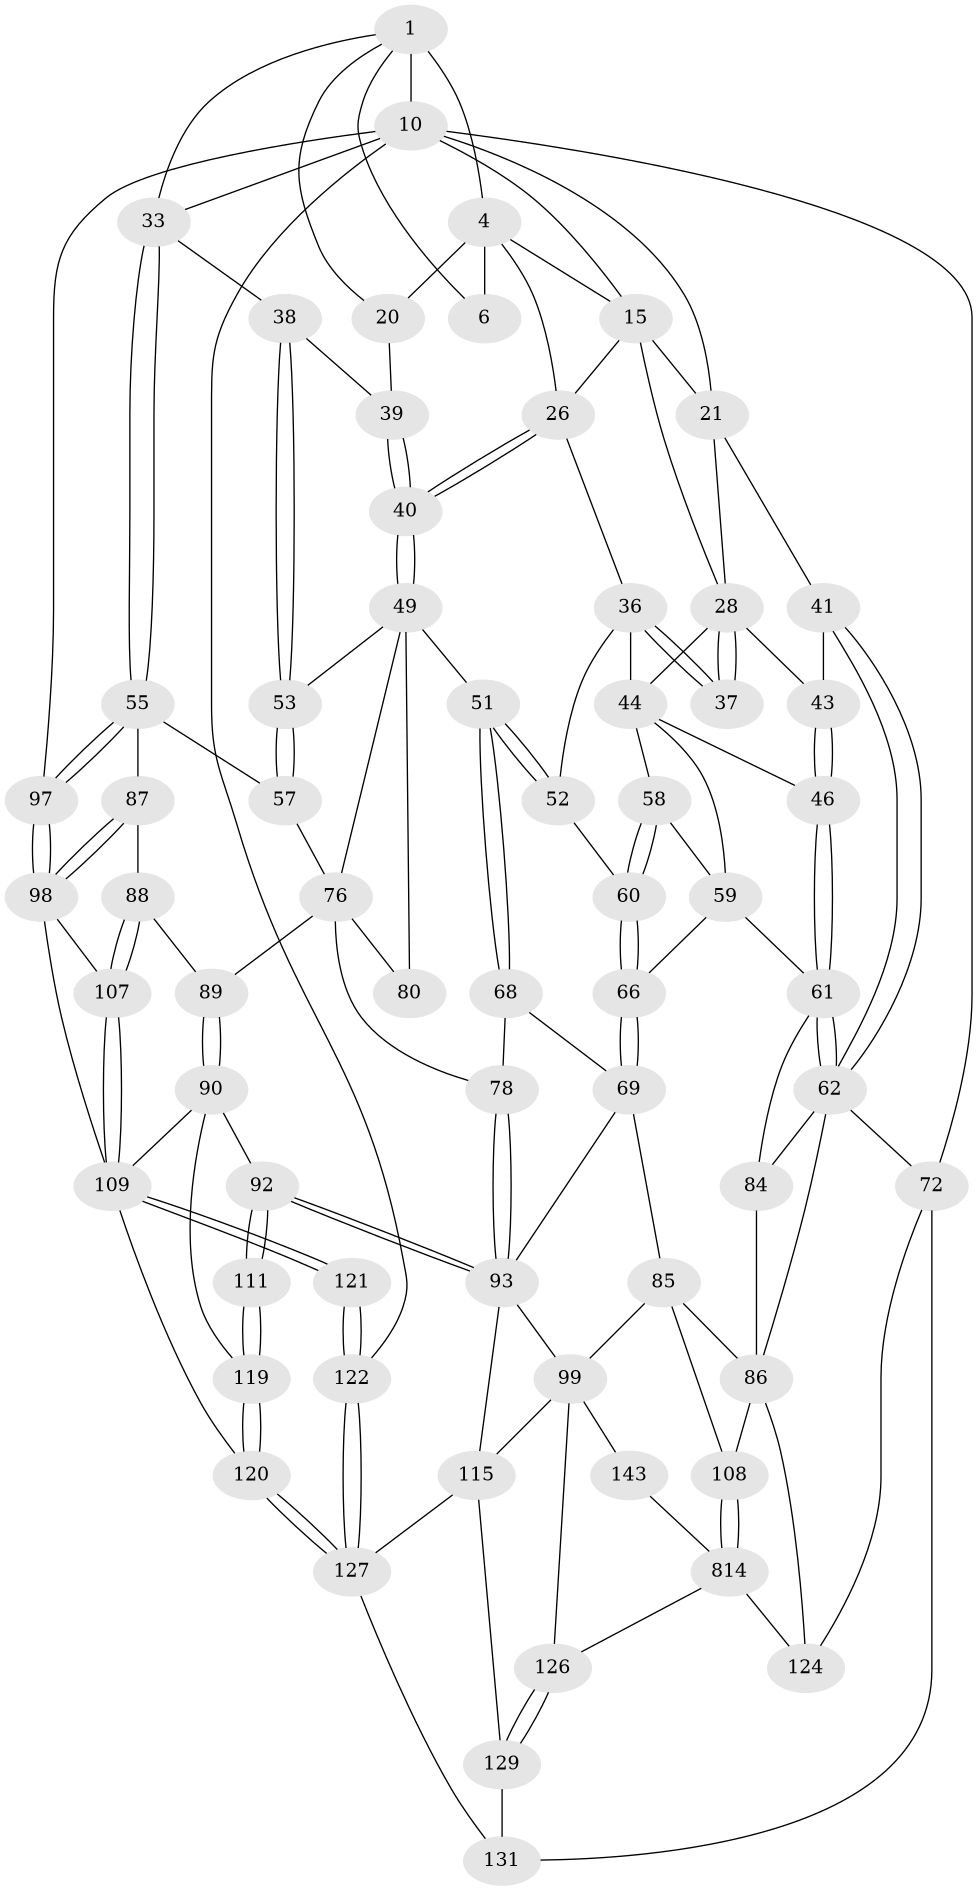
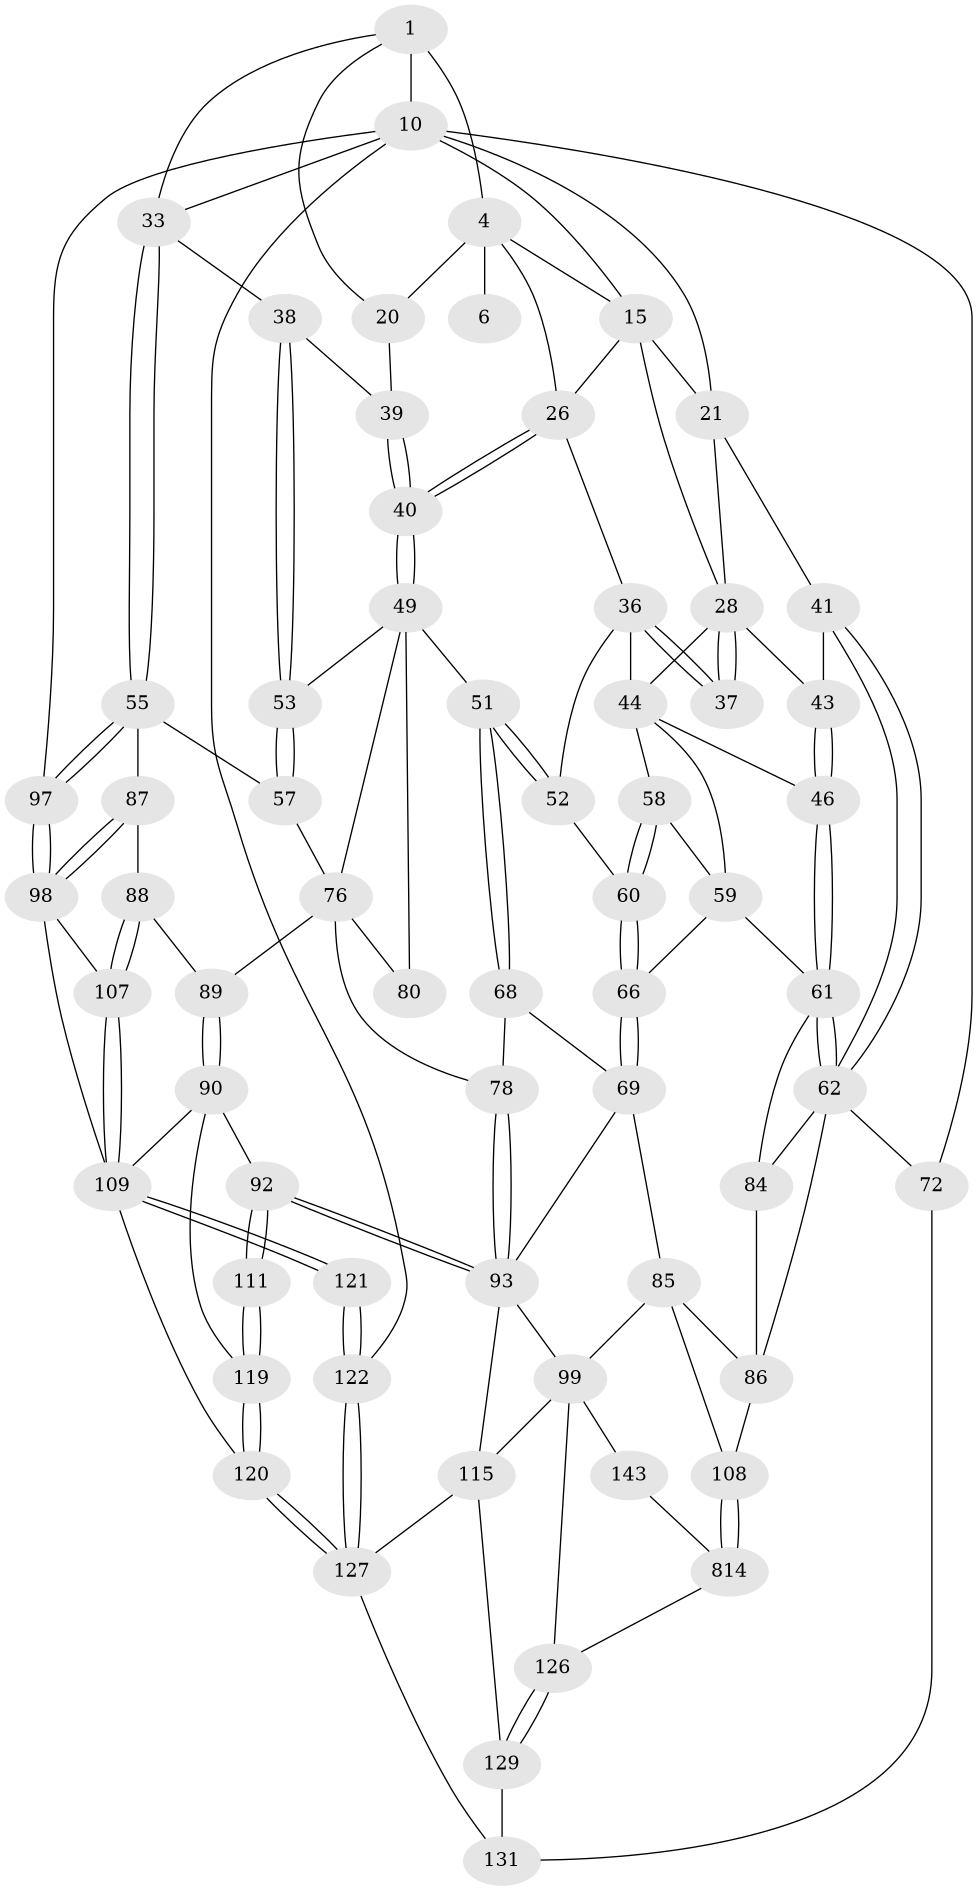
(377, 183) -> none
(806, 1668) -> none
